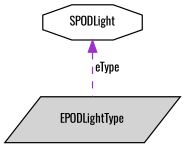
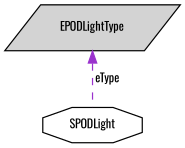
(93, 74) -> (93, 85)
